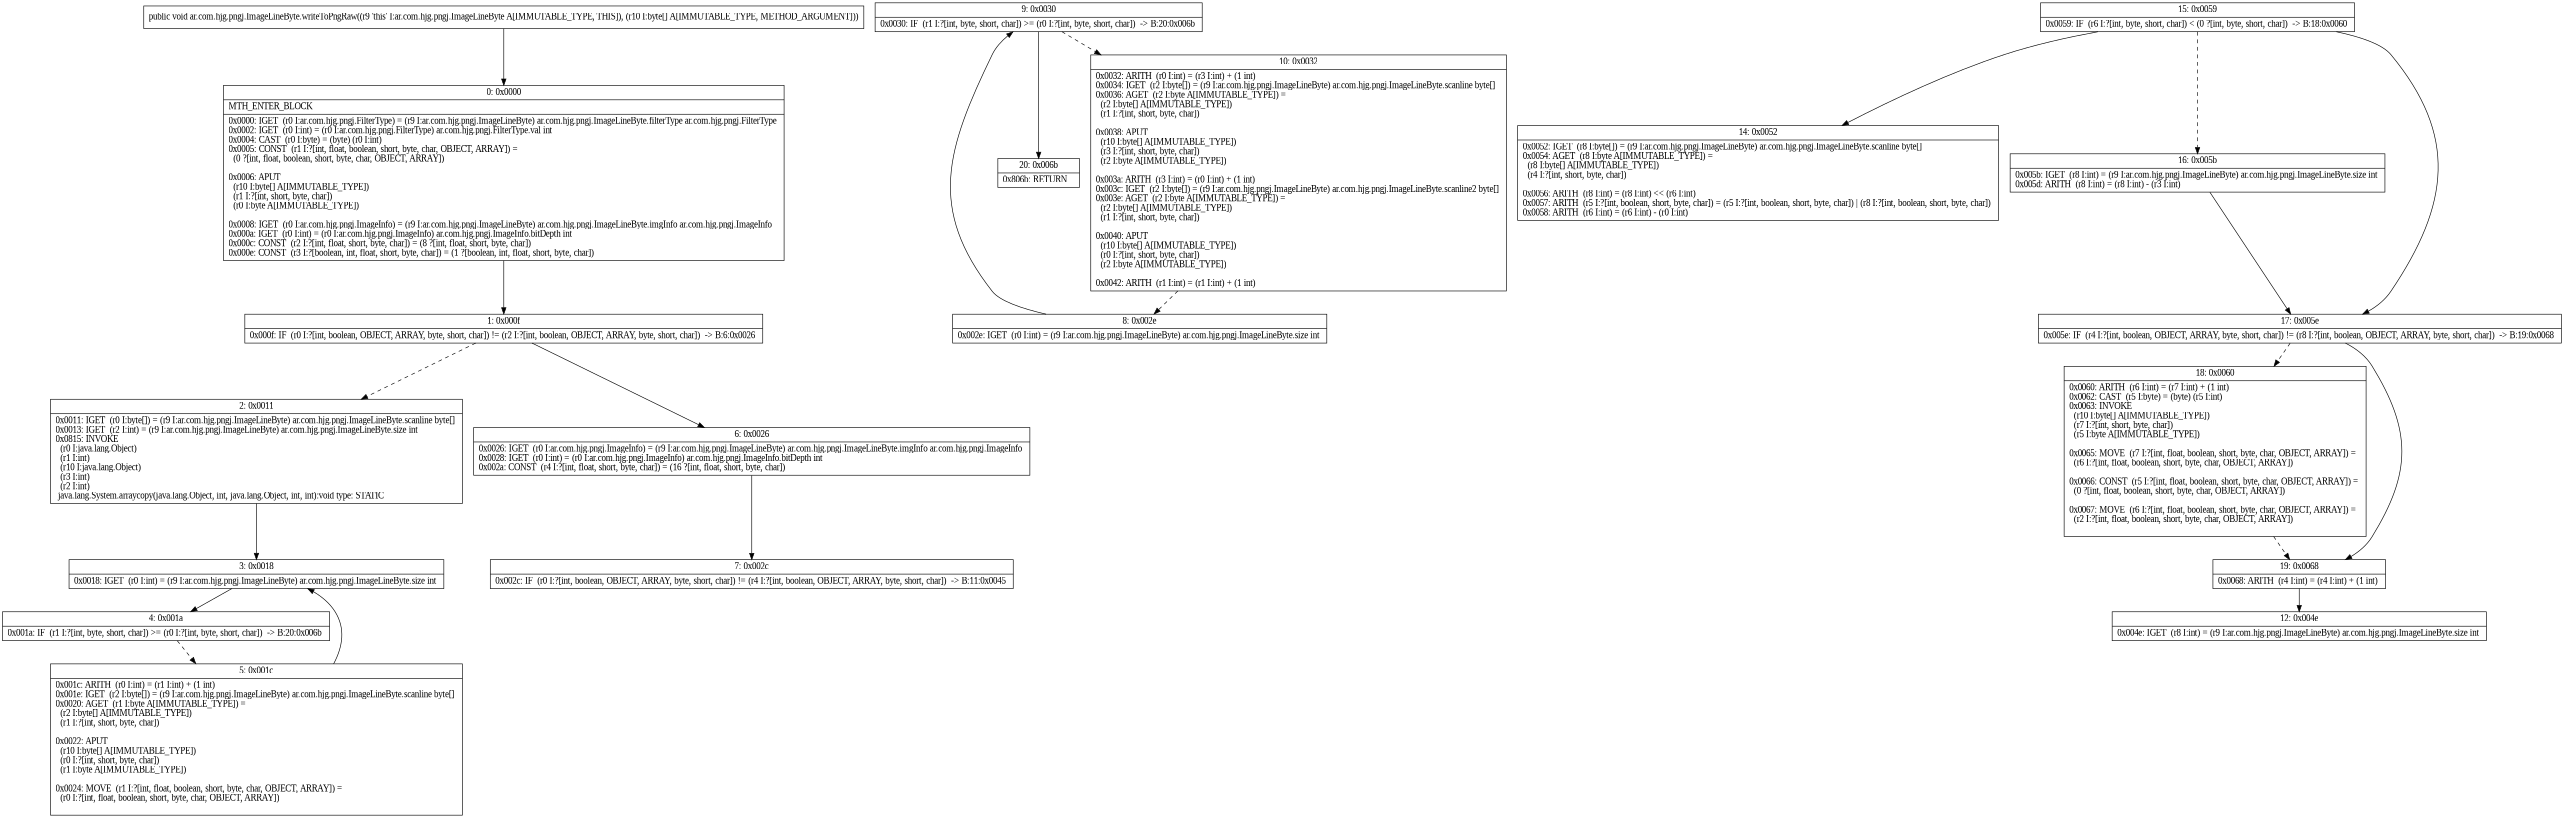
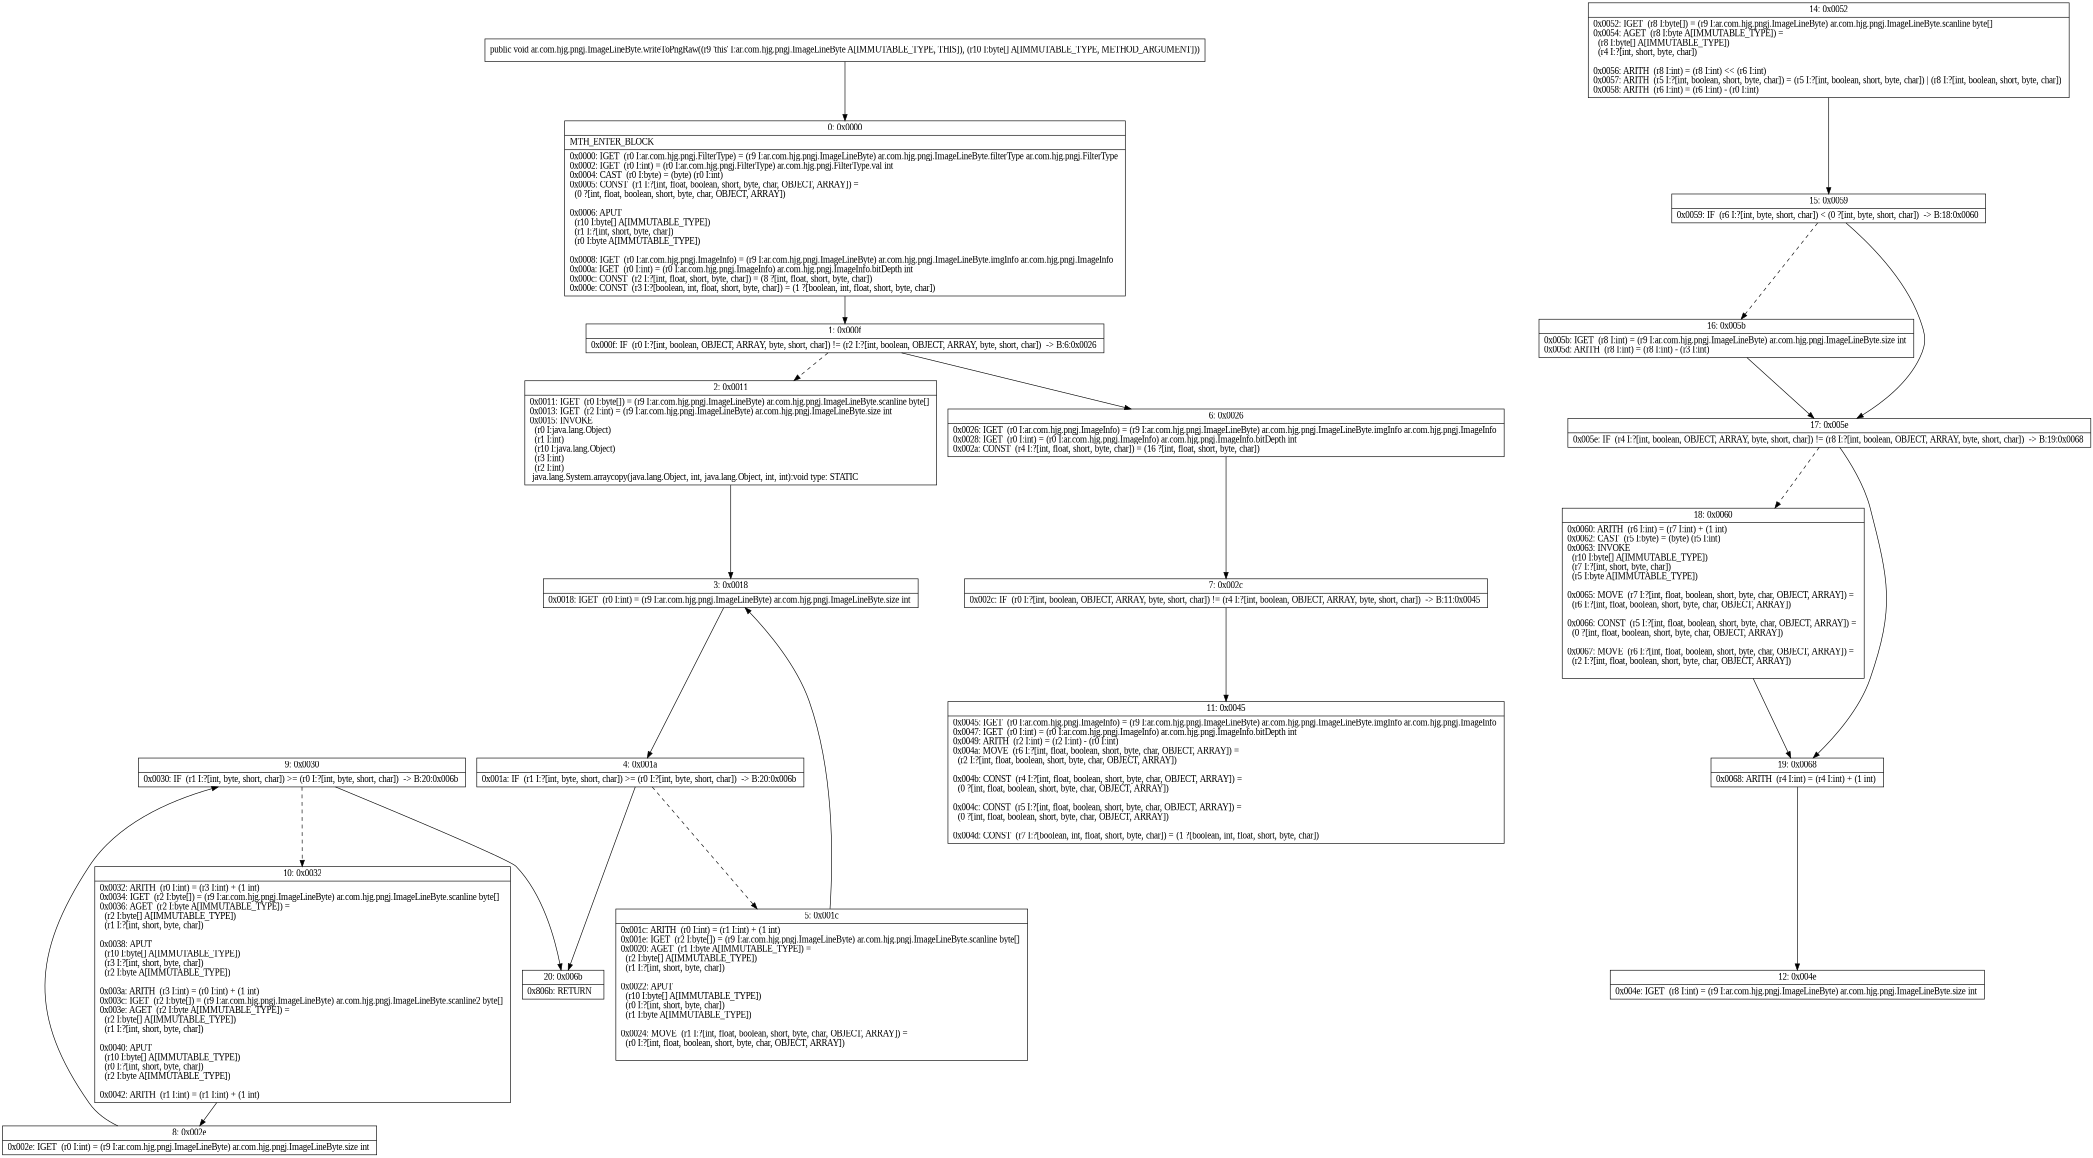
(1969, 67) -> (1829, 143)
(1168, 300) -> (210, 1112)
(89, 439) -> (564, 421)
(2280, 545) -> (1771, 715)
none -> (1226, 772)
none -> (603, 876)
